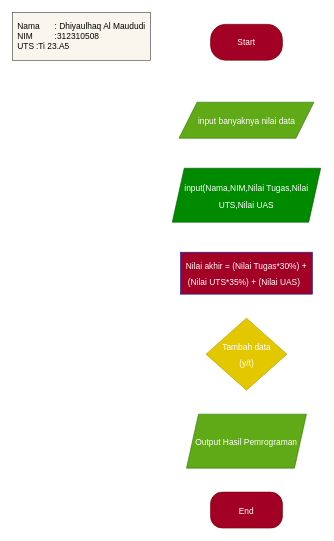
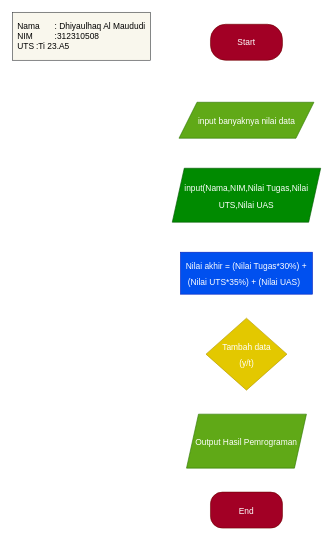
(246, 273) -> (246, 273)
